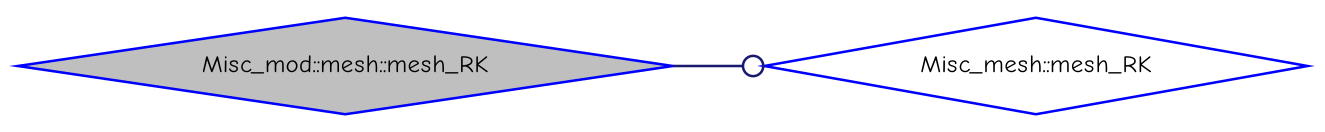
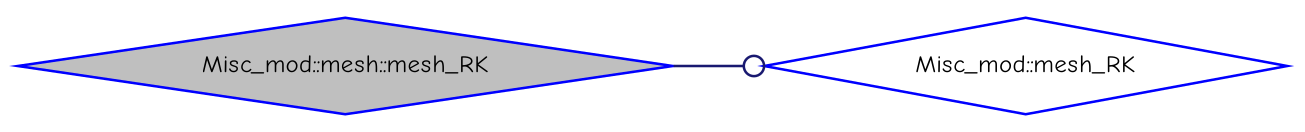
(1036, 66) -> (1026, 66)
